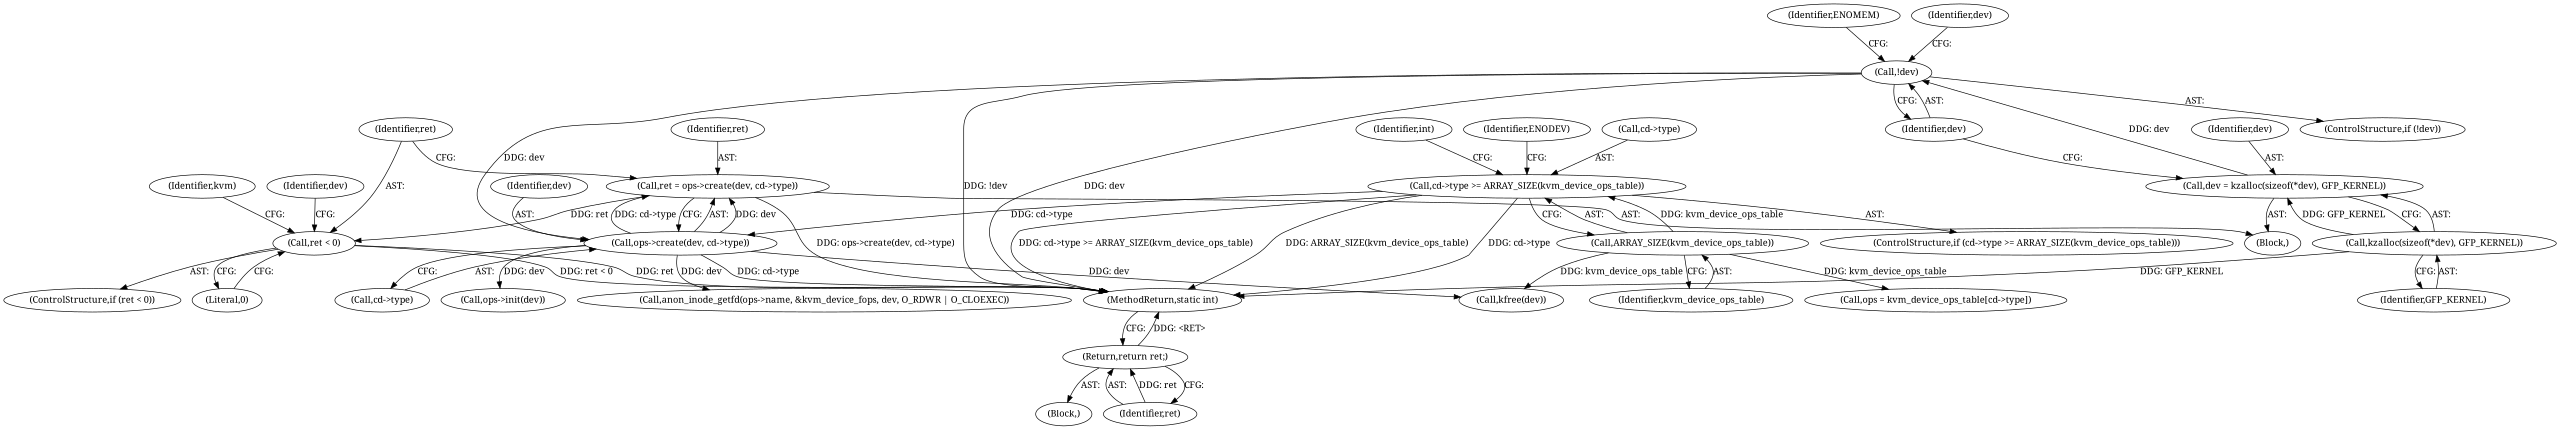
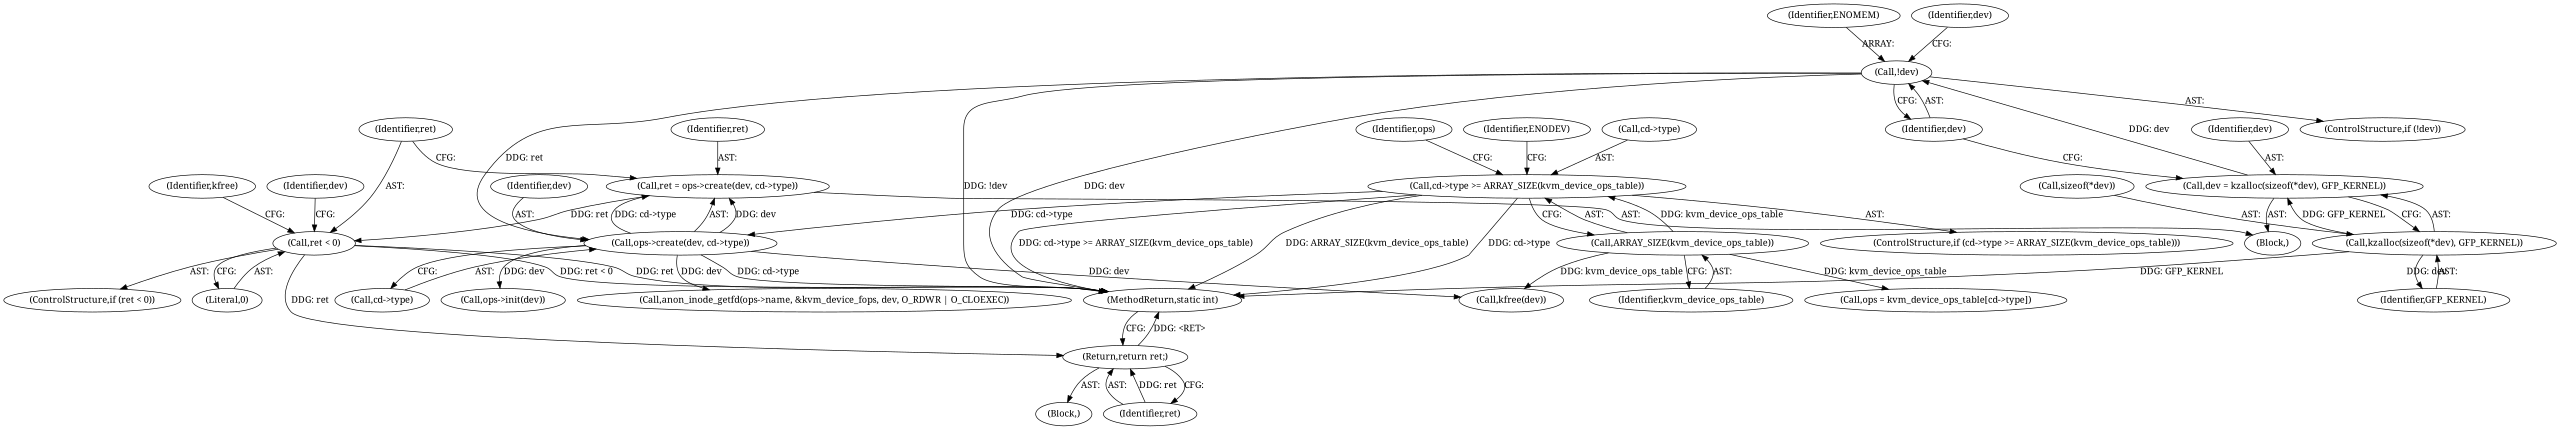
(1880, 44) -> (1880, 44)
(1404, 130) -> (1404, 130)
(524, 158) -> (524, 158)
(202, 186) -> (202, 186)
none -> (2077, 186)
(683, 209) -> none
(265, 272) -> (265, 272)
(2427, 272) -> (2427, 272)
(914, 277) -> none
none -> (641, 344)
